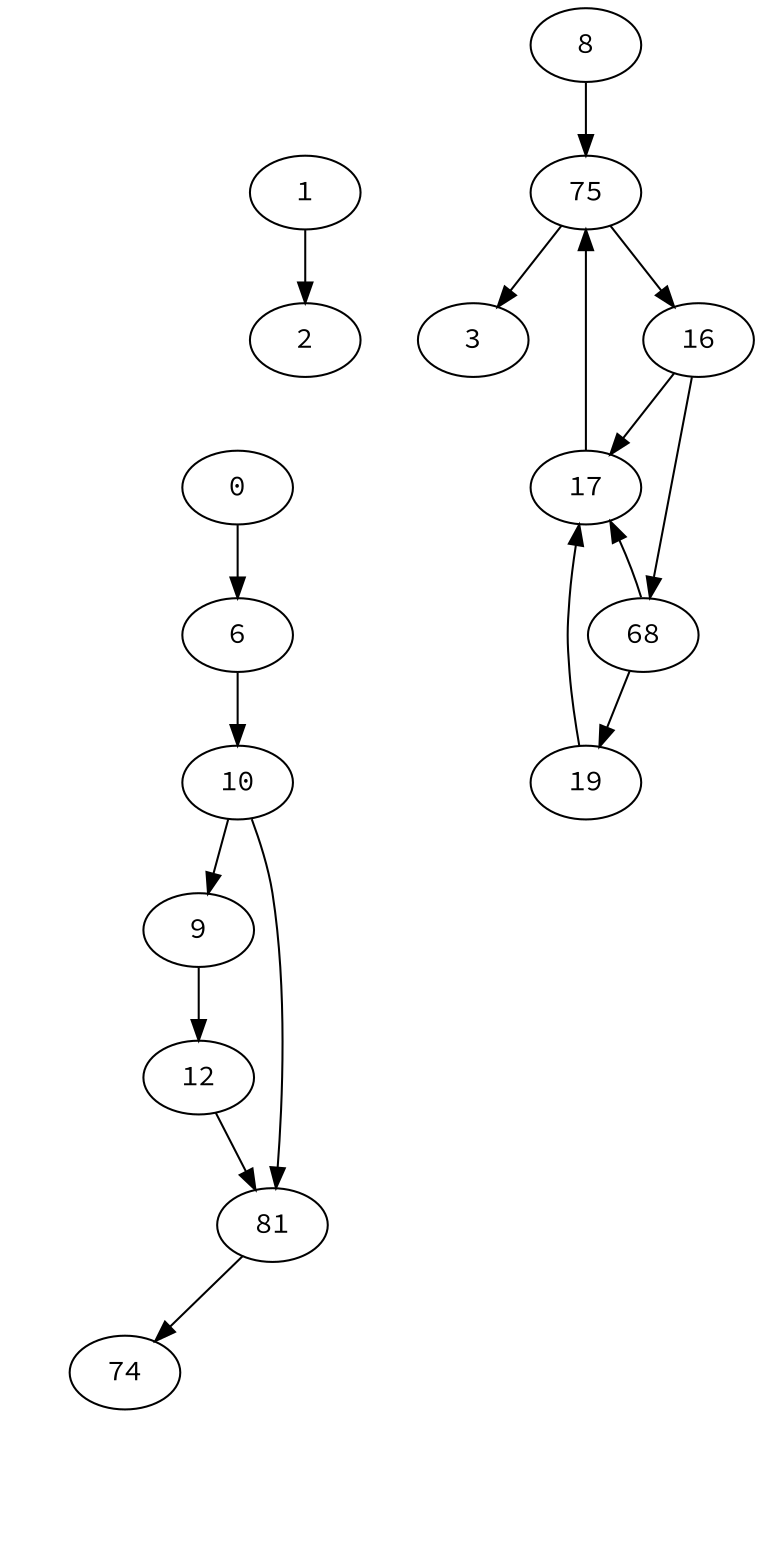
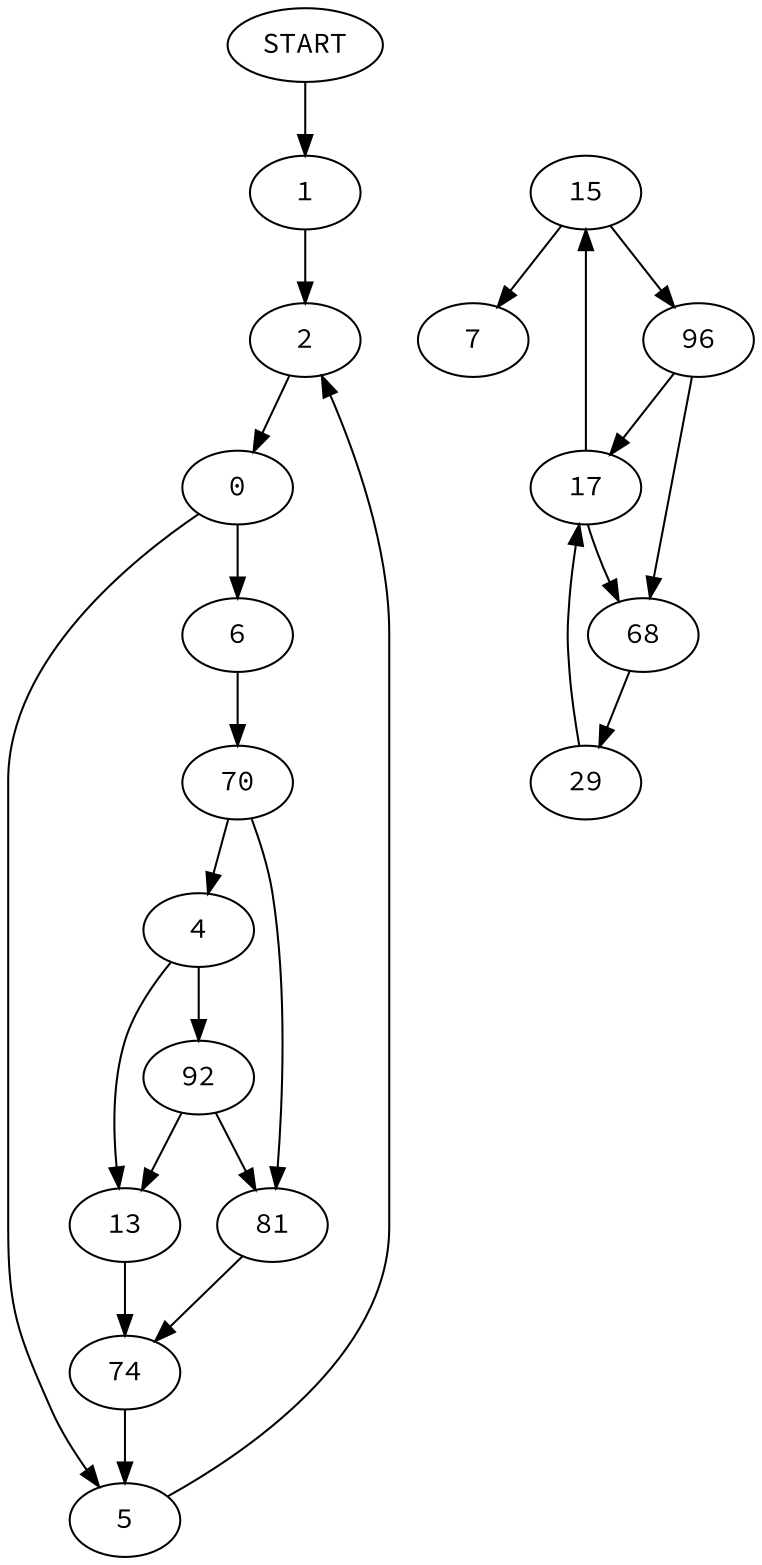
none -> (305, 45)
(586, 45) -> none
(586, 193) -> (586, 193)
(473, 340) -> (473, 340)
(699, 340) -> (699, 340)
none -> (276, 405)
(631, 568) -> (598, 554)
(238, 783) -> (238, 783)
(586, 783) -> (586, 783)
(199, 930) -> (199, 930)
(199, 1078) -> (199, 1078)
none -> (125, 1225)
none -> (125, 1520)
